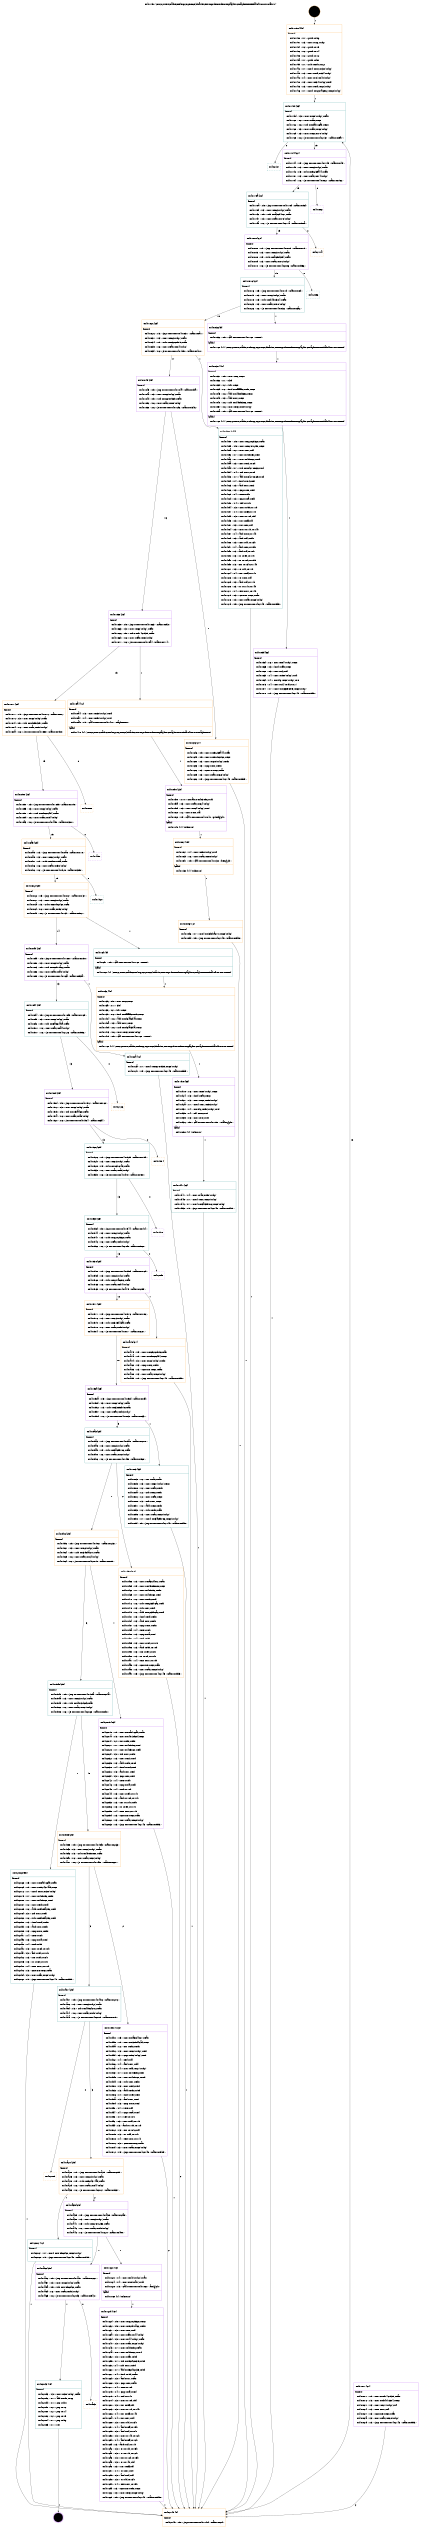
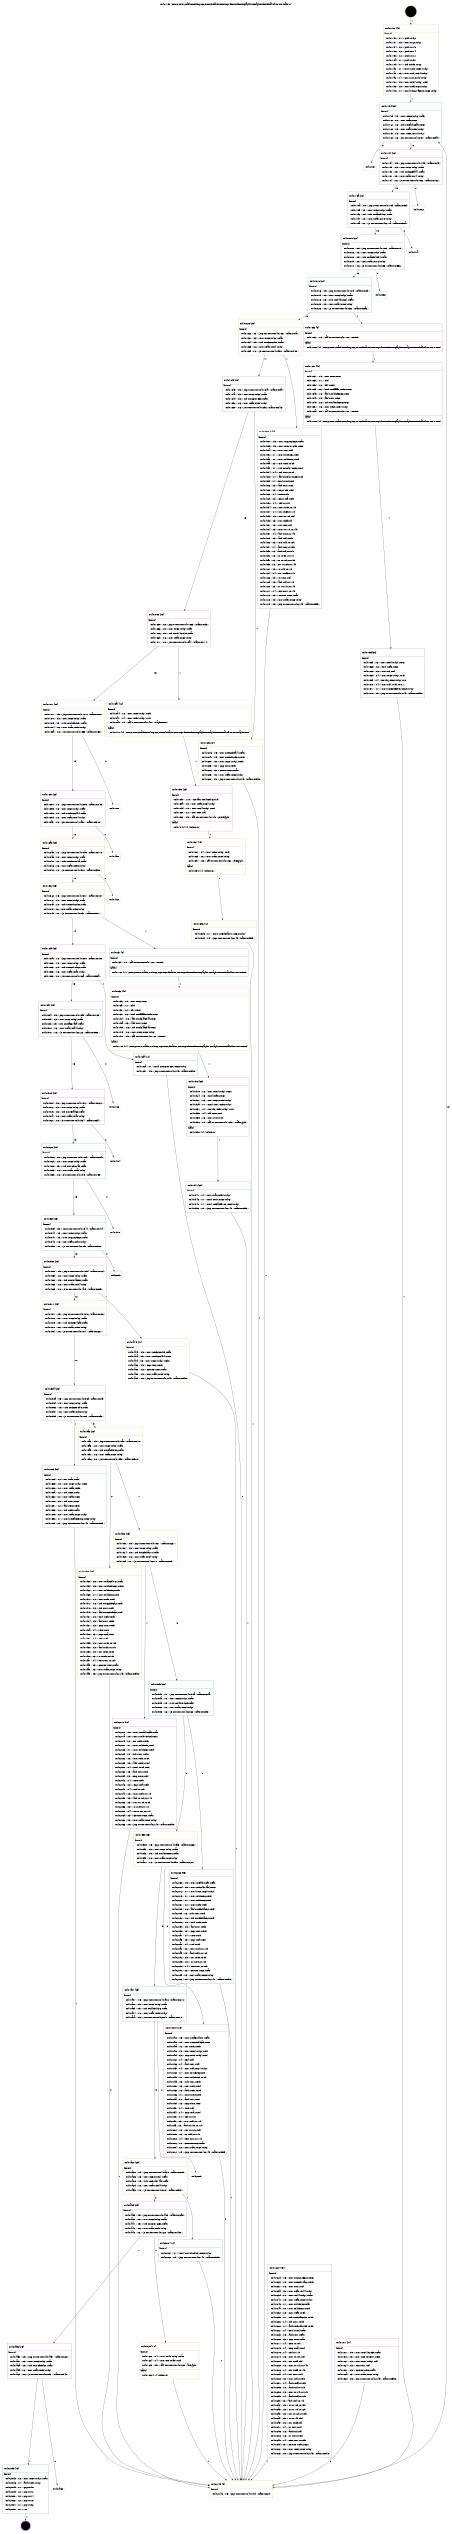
(117, 1445) -> (110, 1445)
(132, 2282) -> (169, 2361)
(132, 2304) -> (191, 2434)
